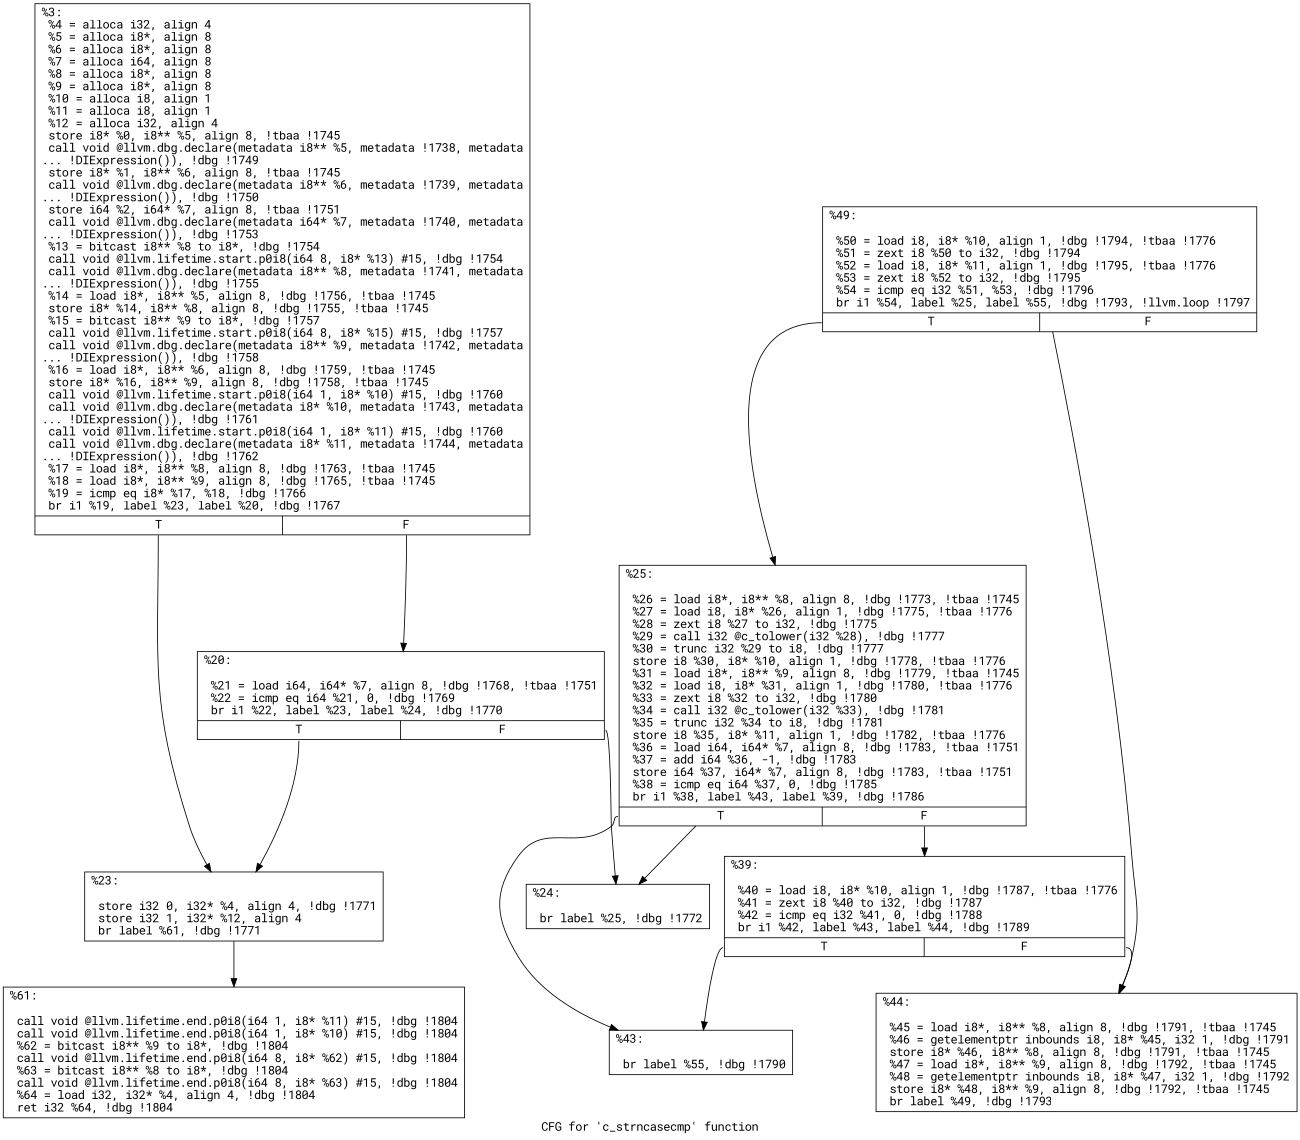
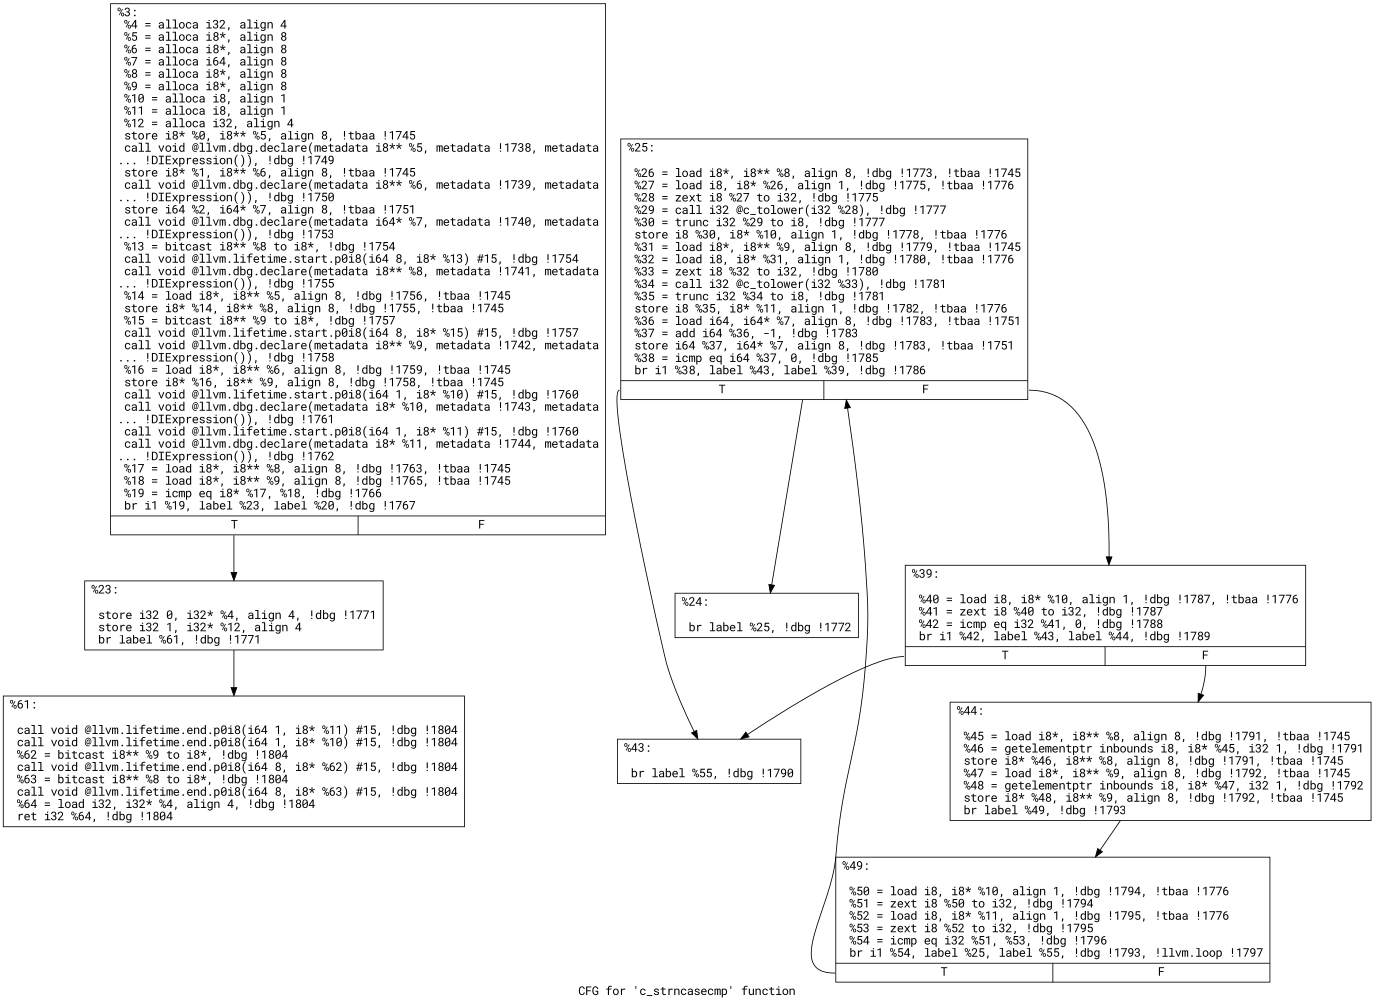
(1109, 658) -> (1110, 835)
(401, 696) -> none
